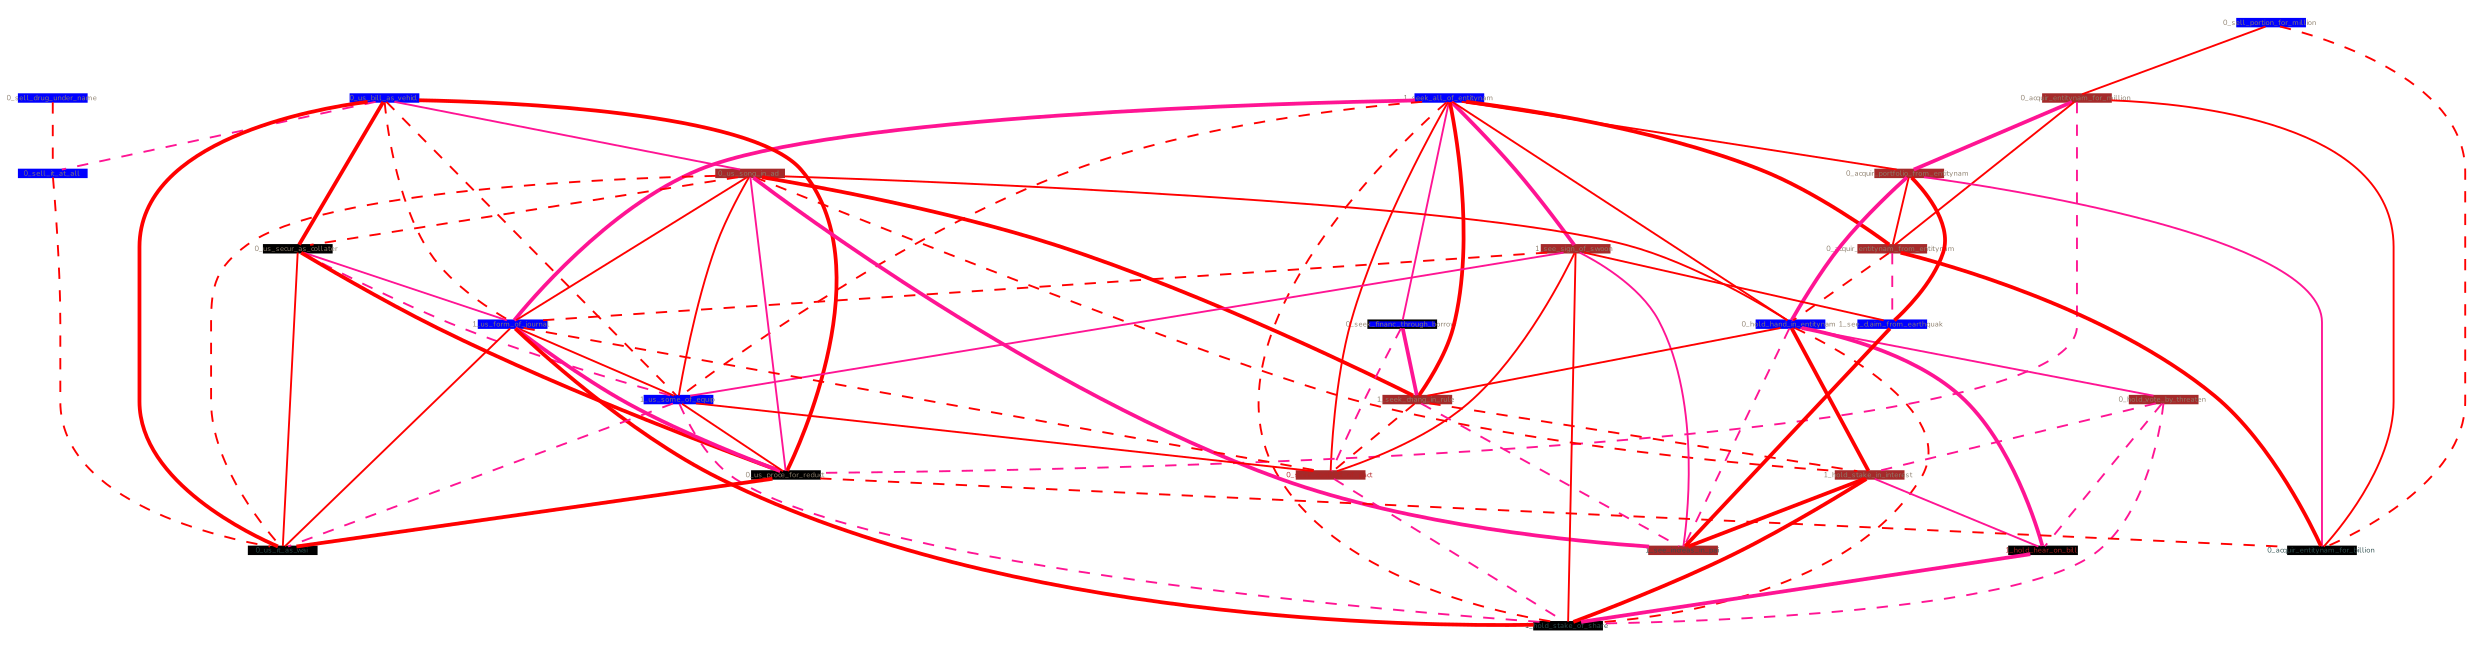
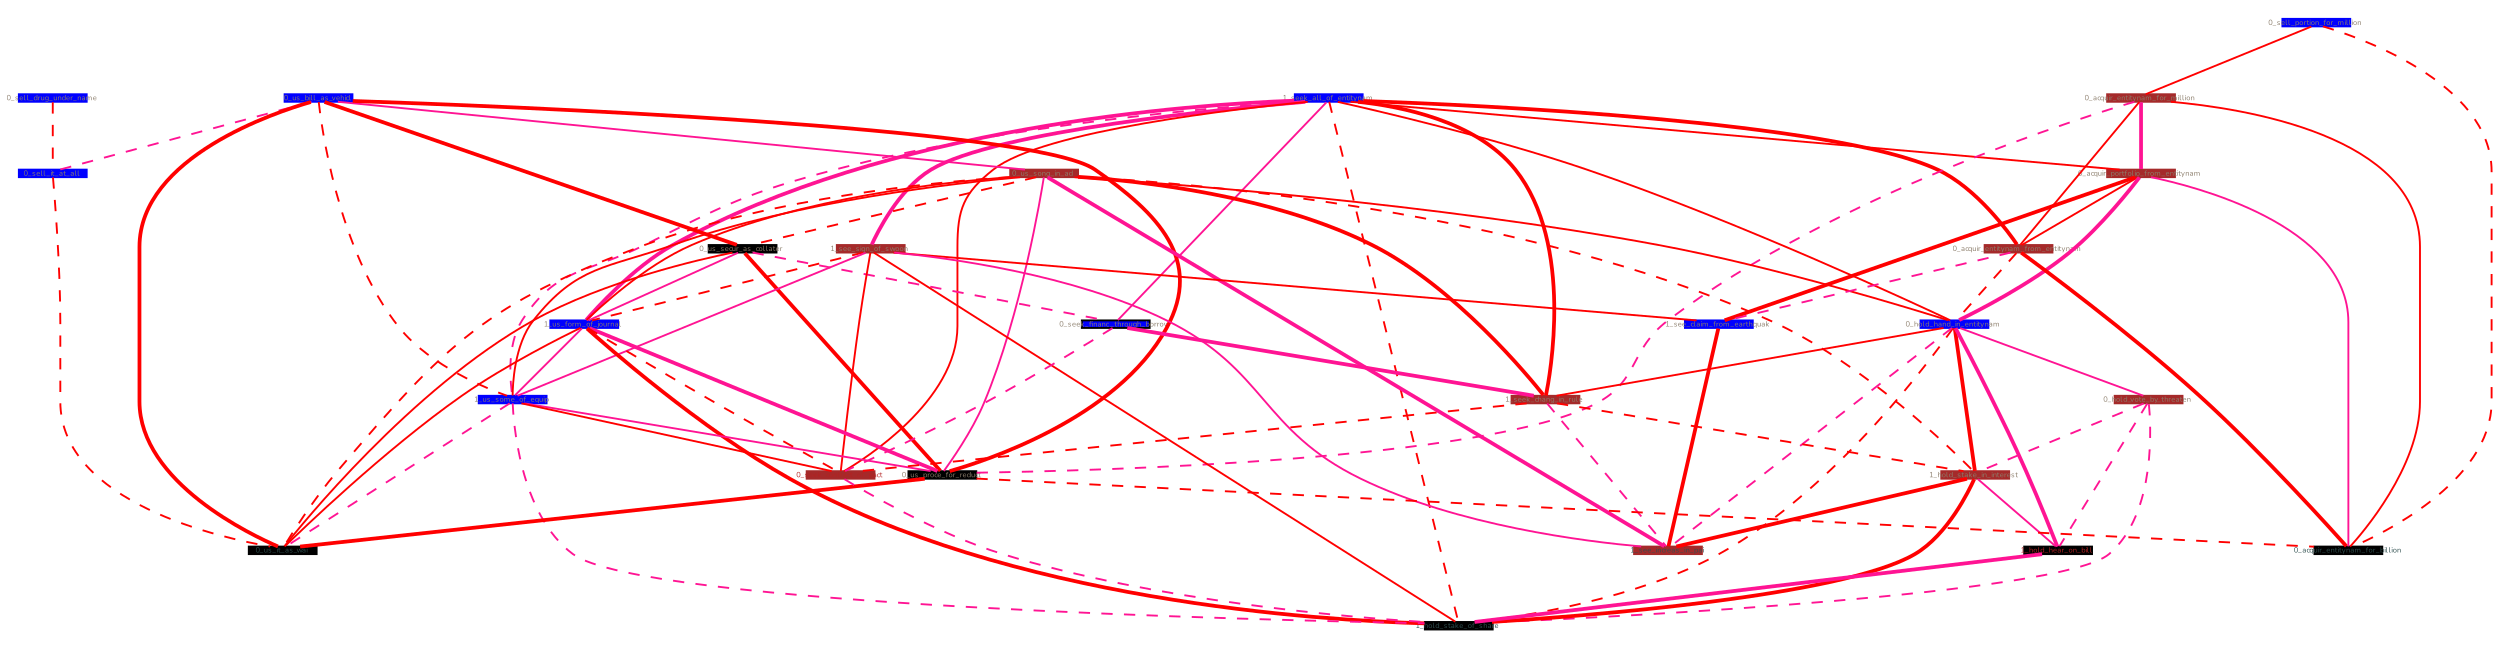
(1066, 173) -> (725, 206)
(412, 217) -> none
(482, 336) -> (894, 280)
(596, 362) -> (549, 362)
(733, 437) -> (758, 442)
